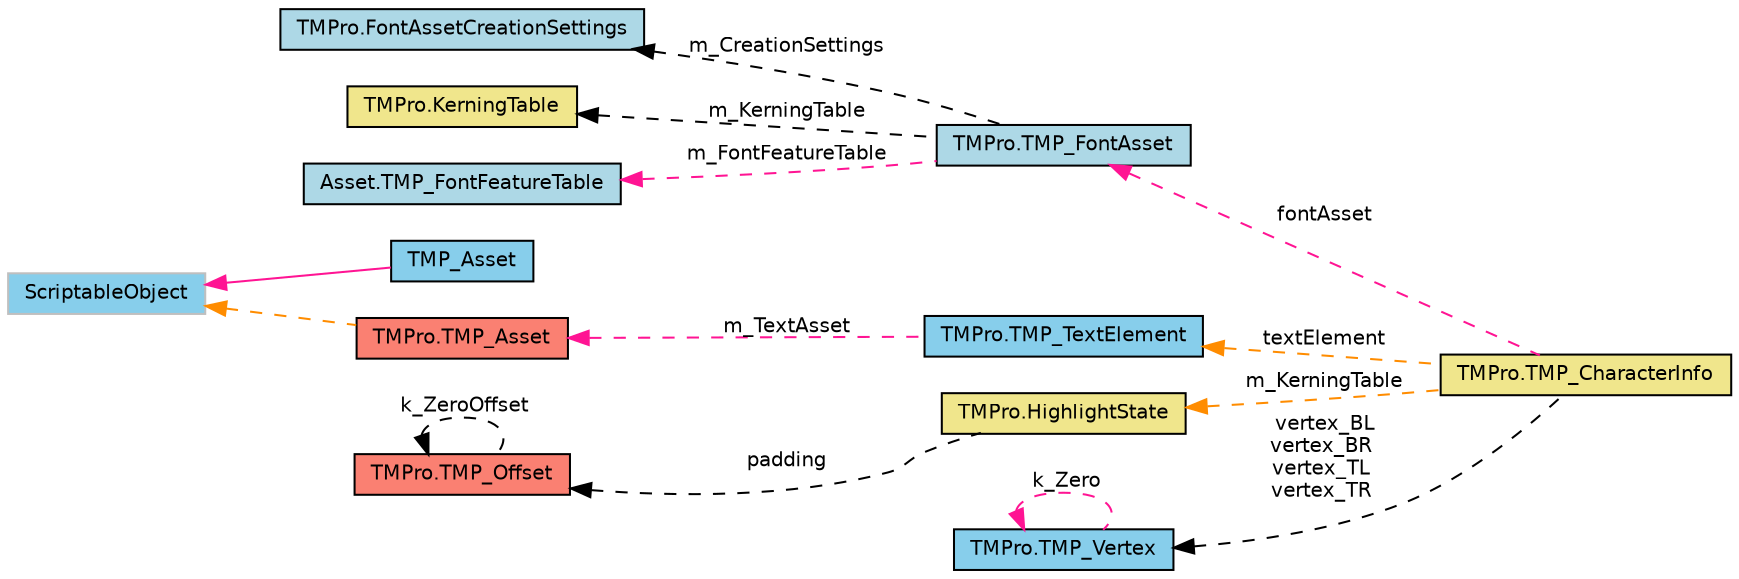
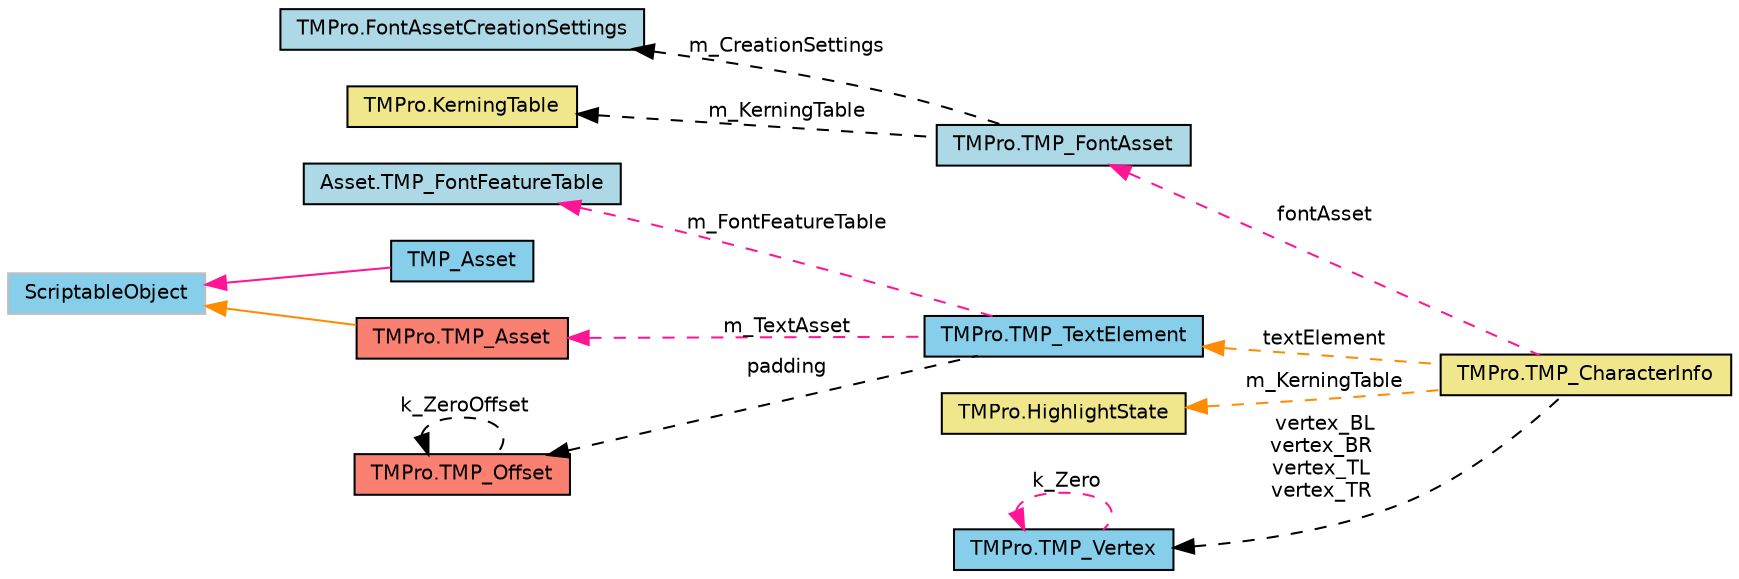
(790, 172) -> (788, 259)
(291, 317) -> (291, 317)
(791, 489) -> (773, 403)
